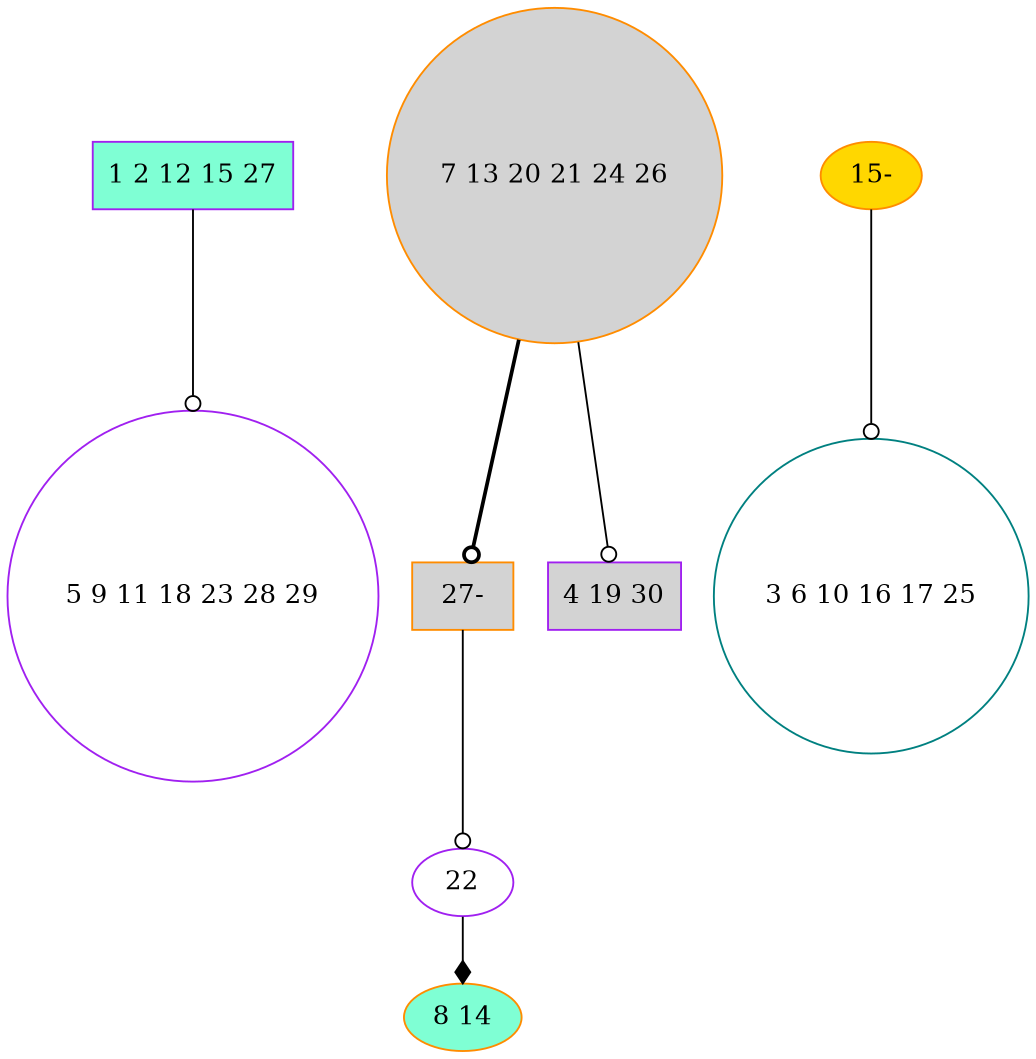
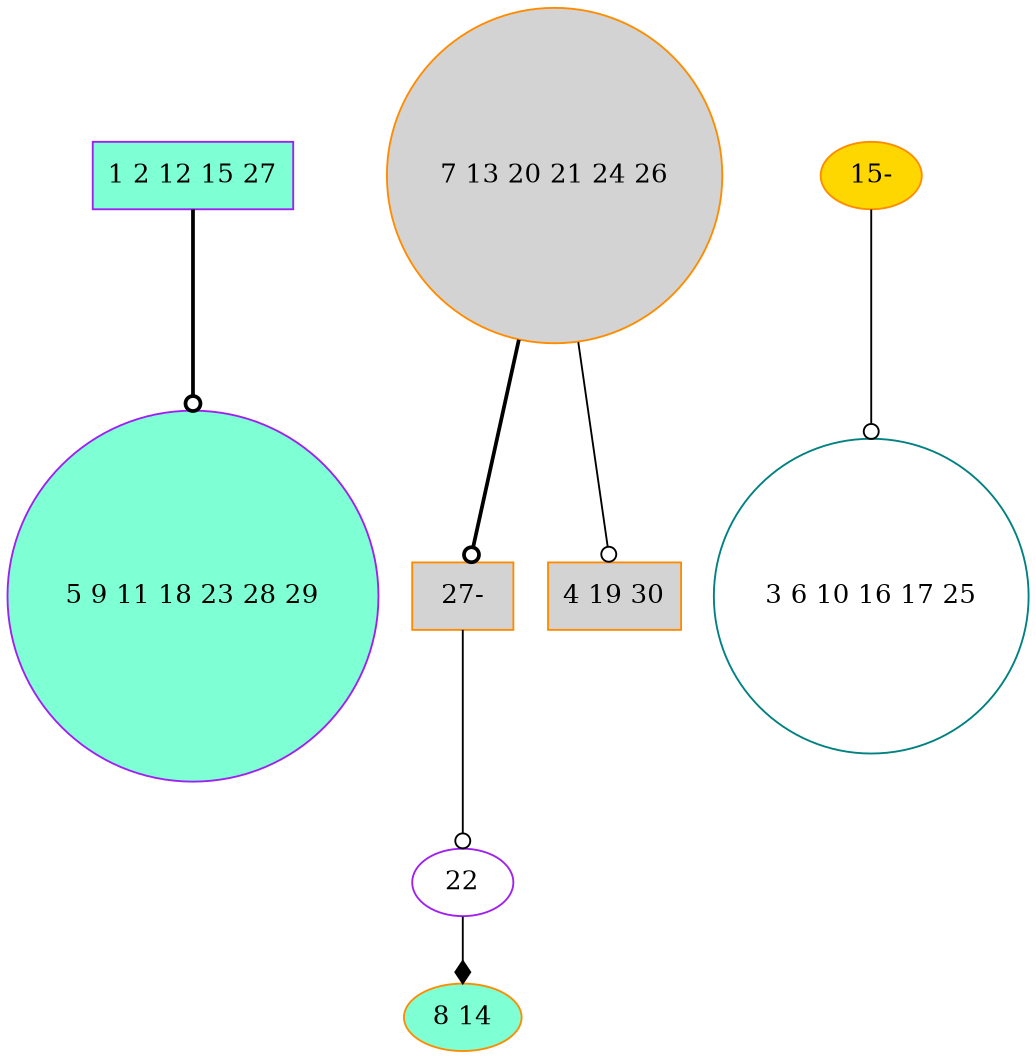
(193, 303) -> (193, 303)
(193, 596) -> (193, 596)
(615, 596) -> (615, 596)
